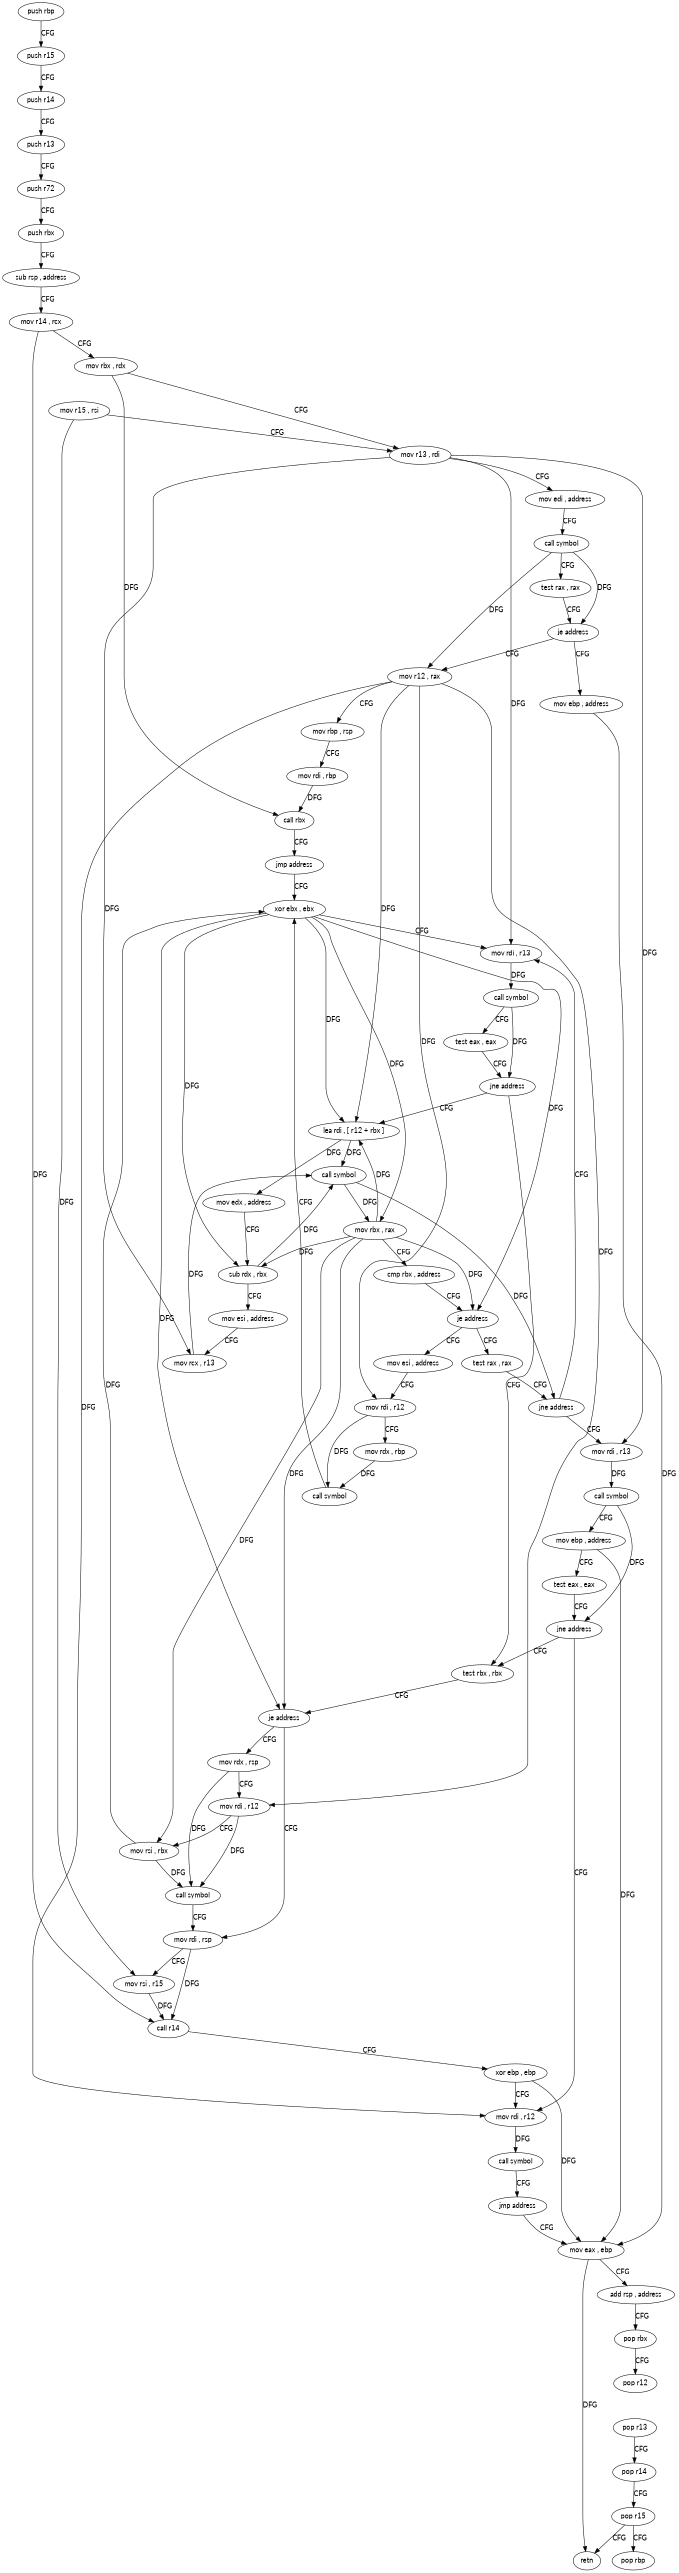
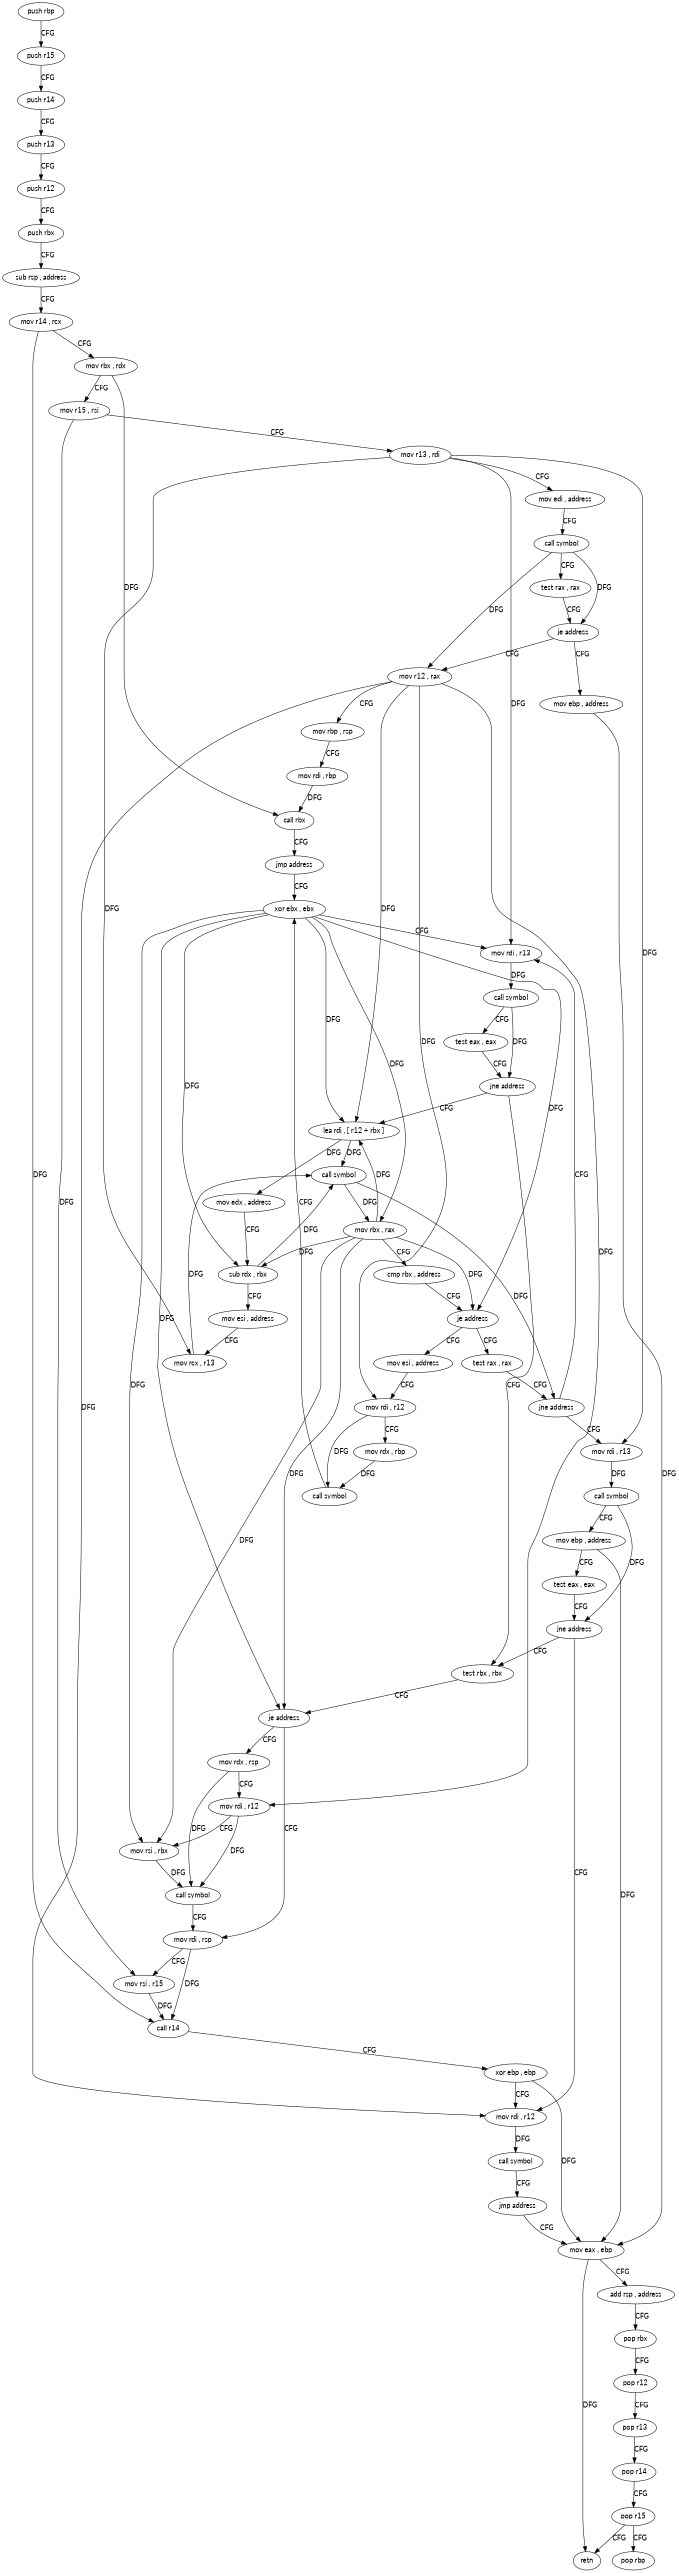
(41, 189) -> (41, 189)
(261, 410) -> (94, 386)
(103, 1327) -> (136, 1329)
none -> (635, 2403)
